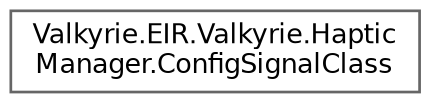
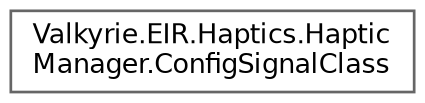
(215, 51) -> (212, 51)
